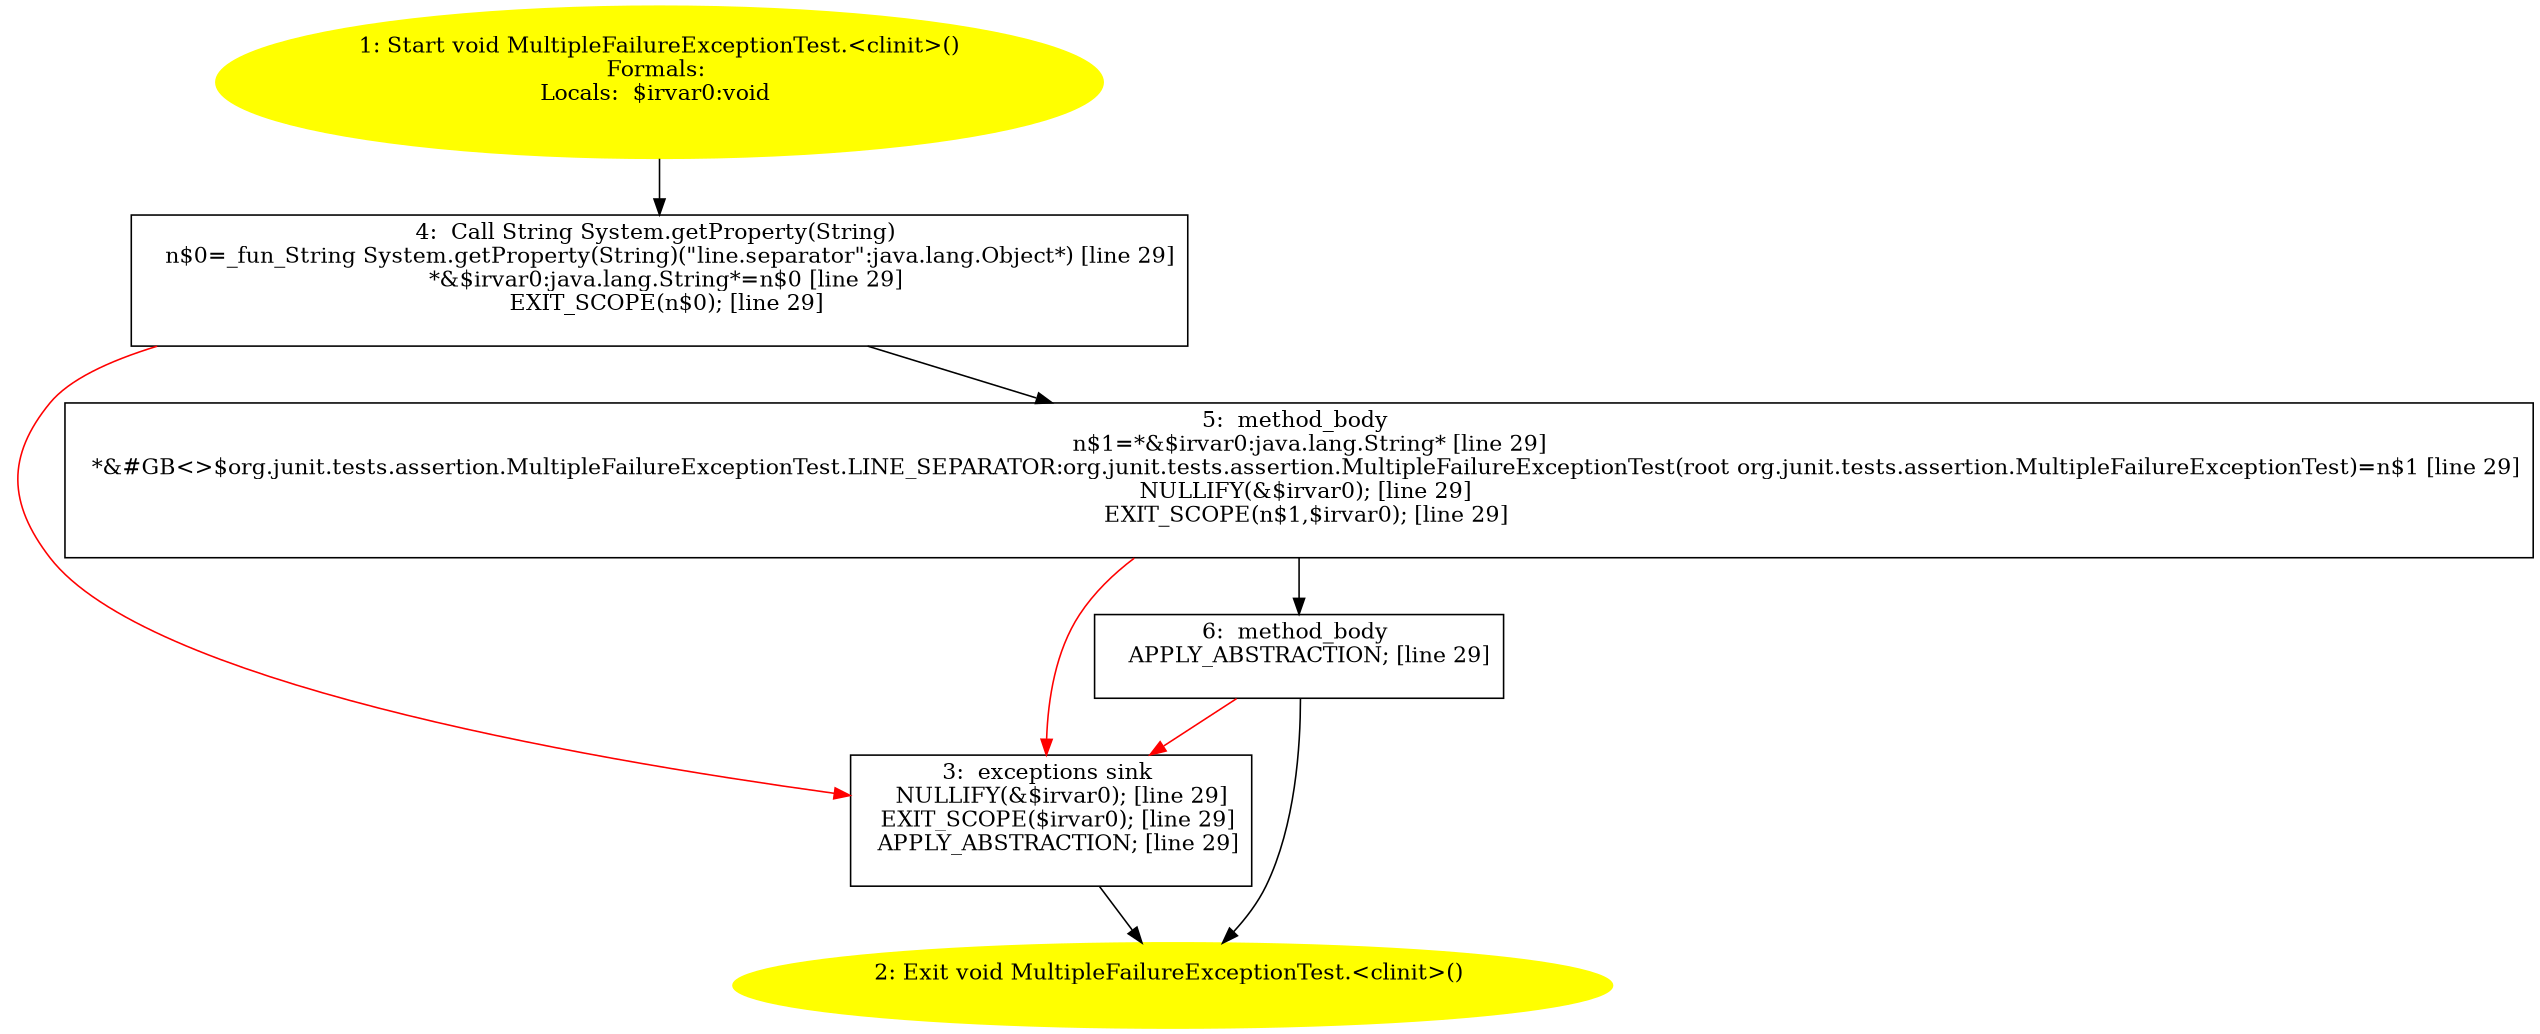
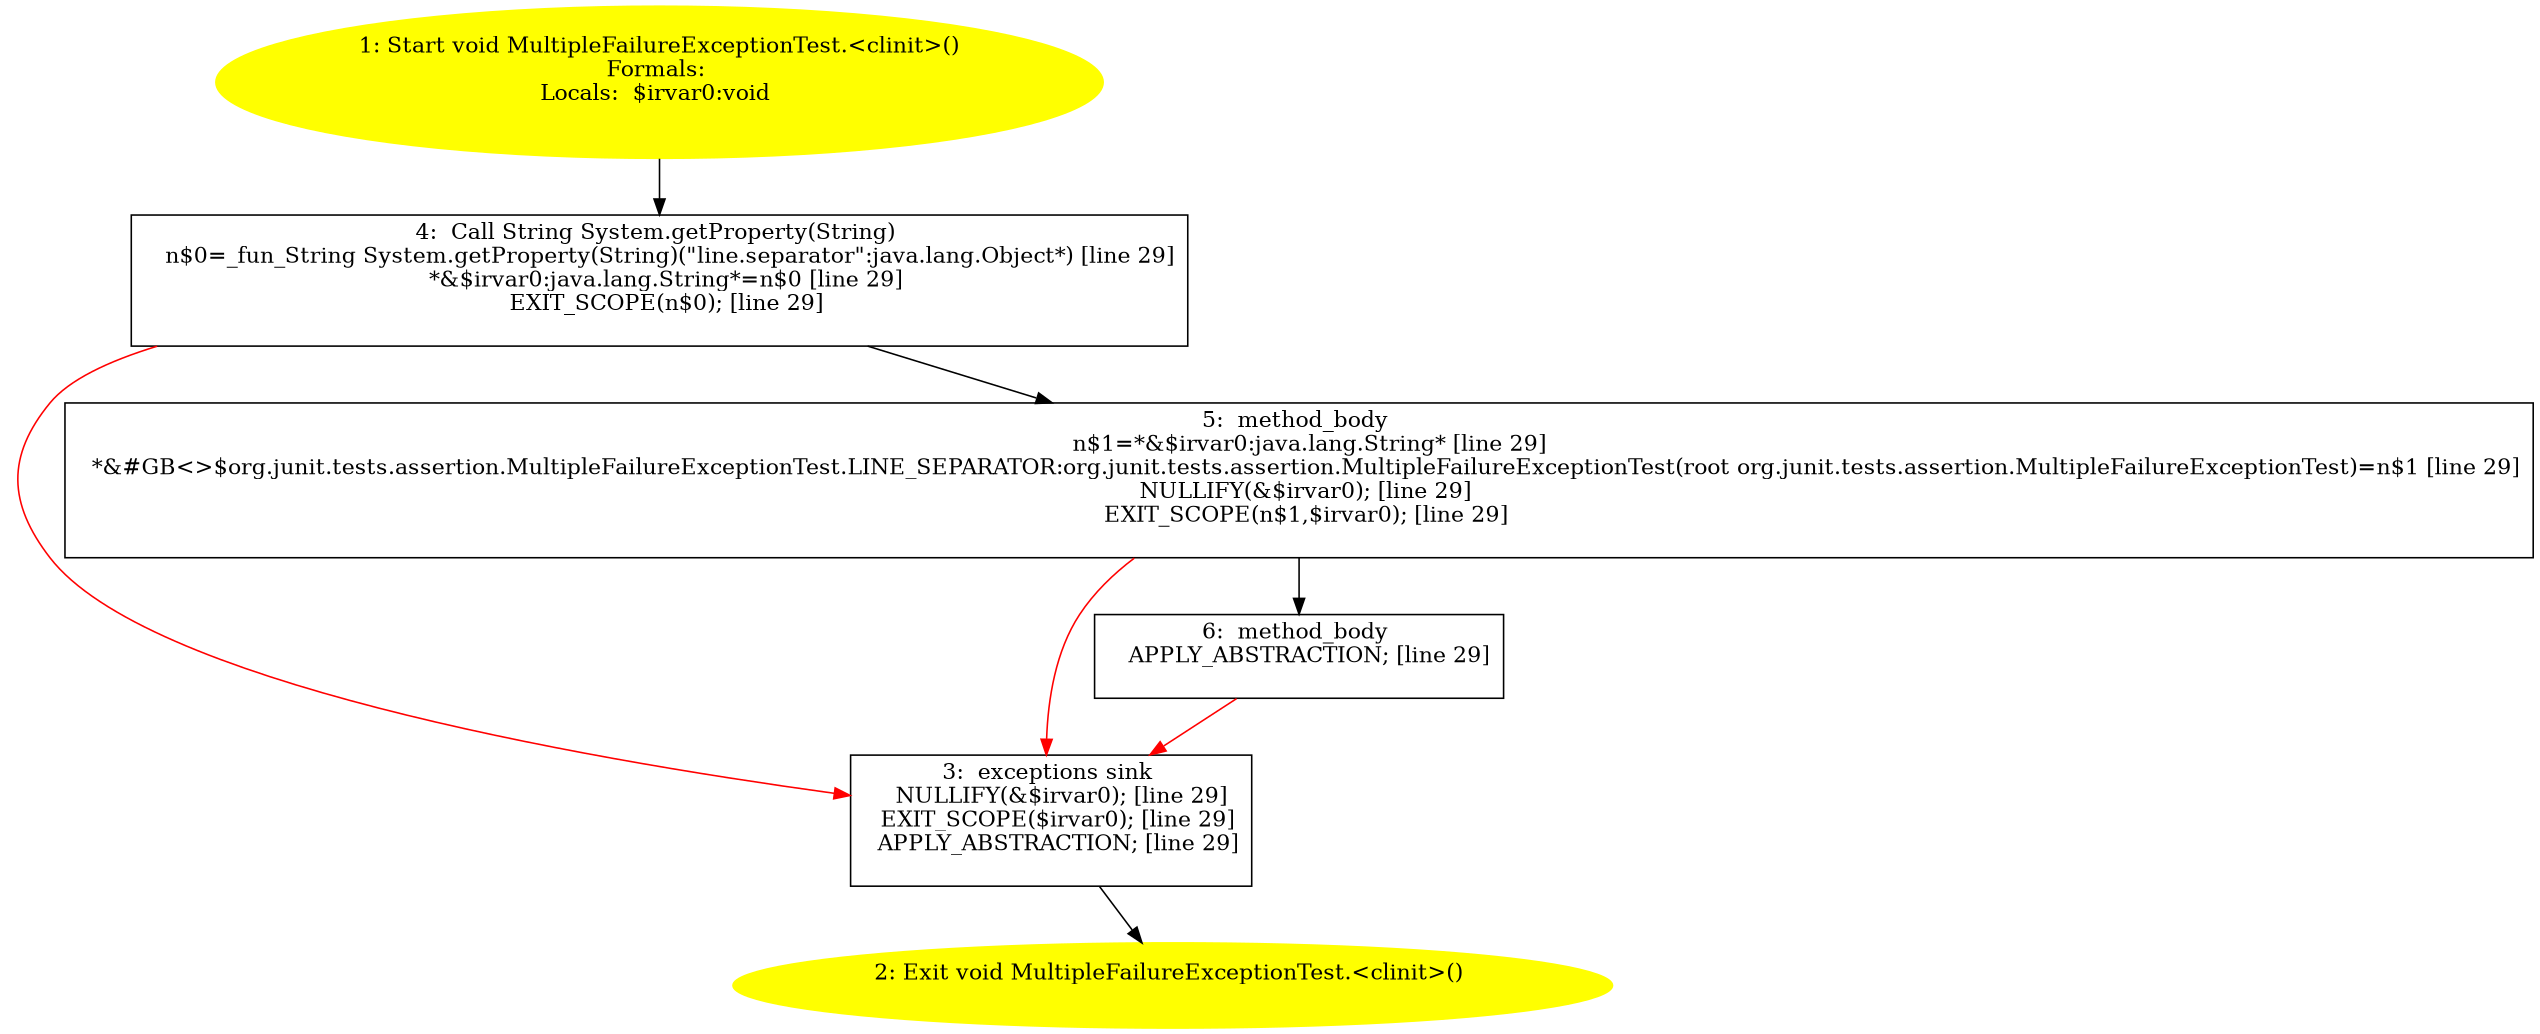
(1288, 822) -> none
